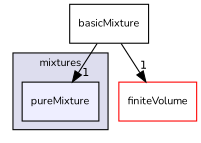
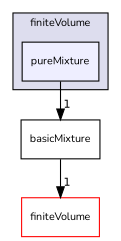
(87, 60) -> (61, 97)
(61, 63) -> (61, 23)
